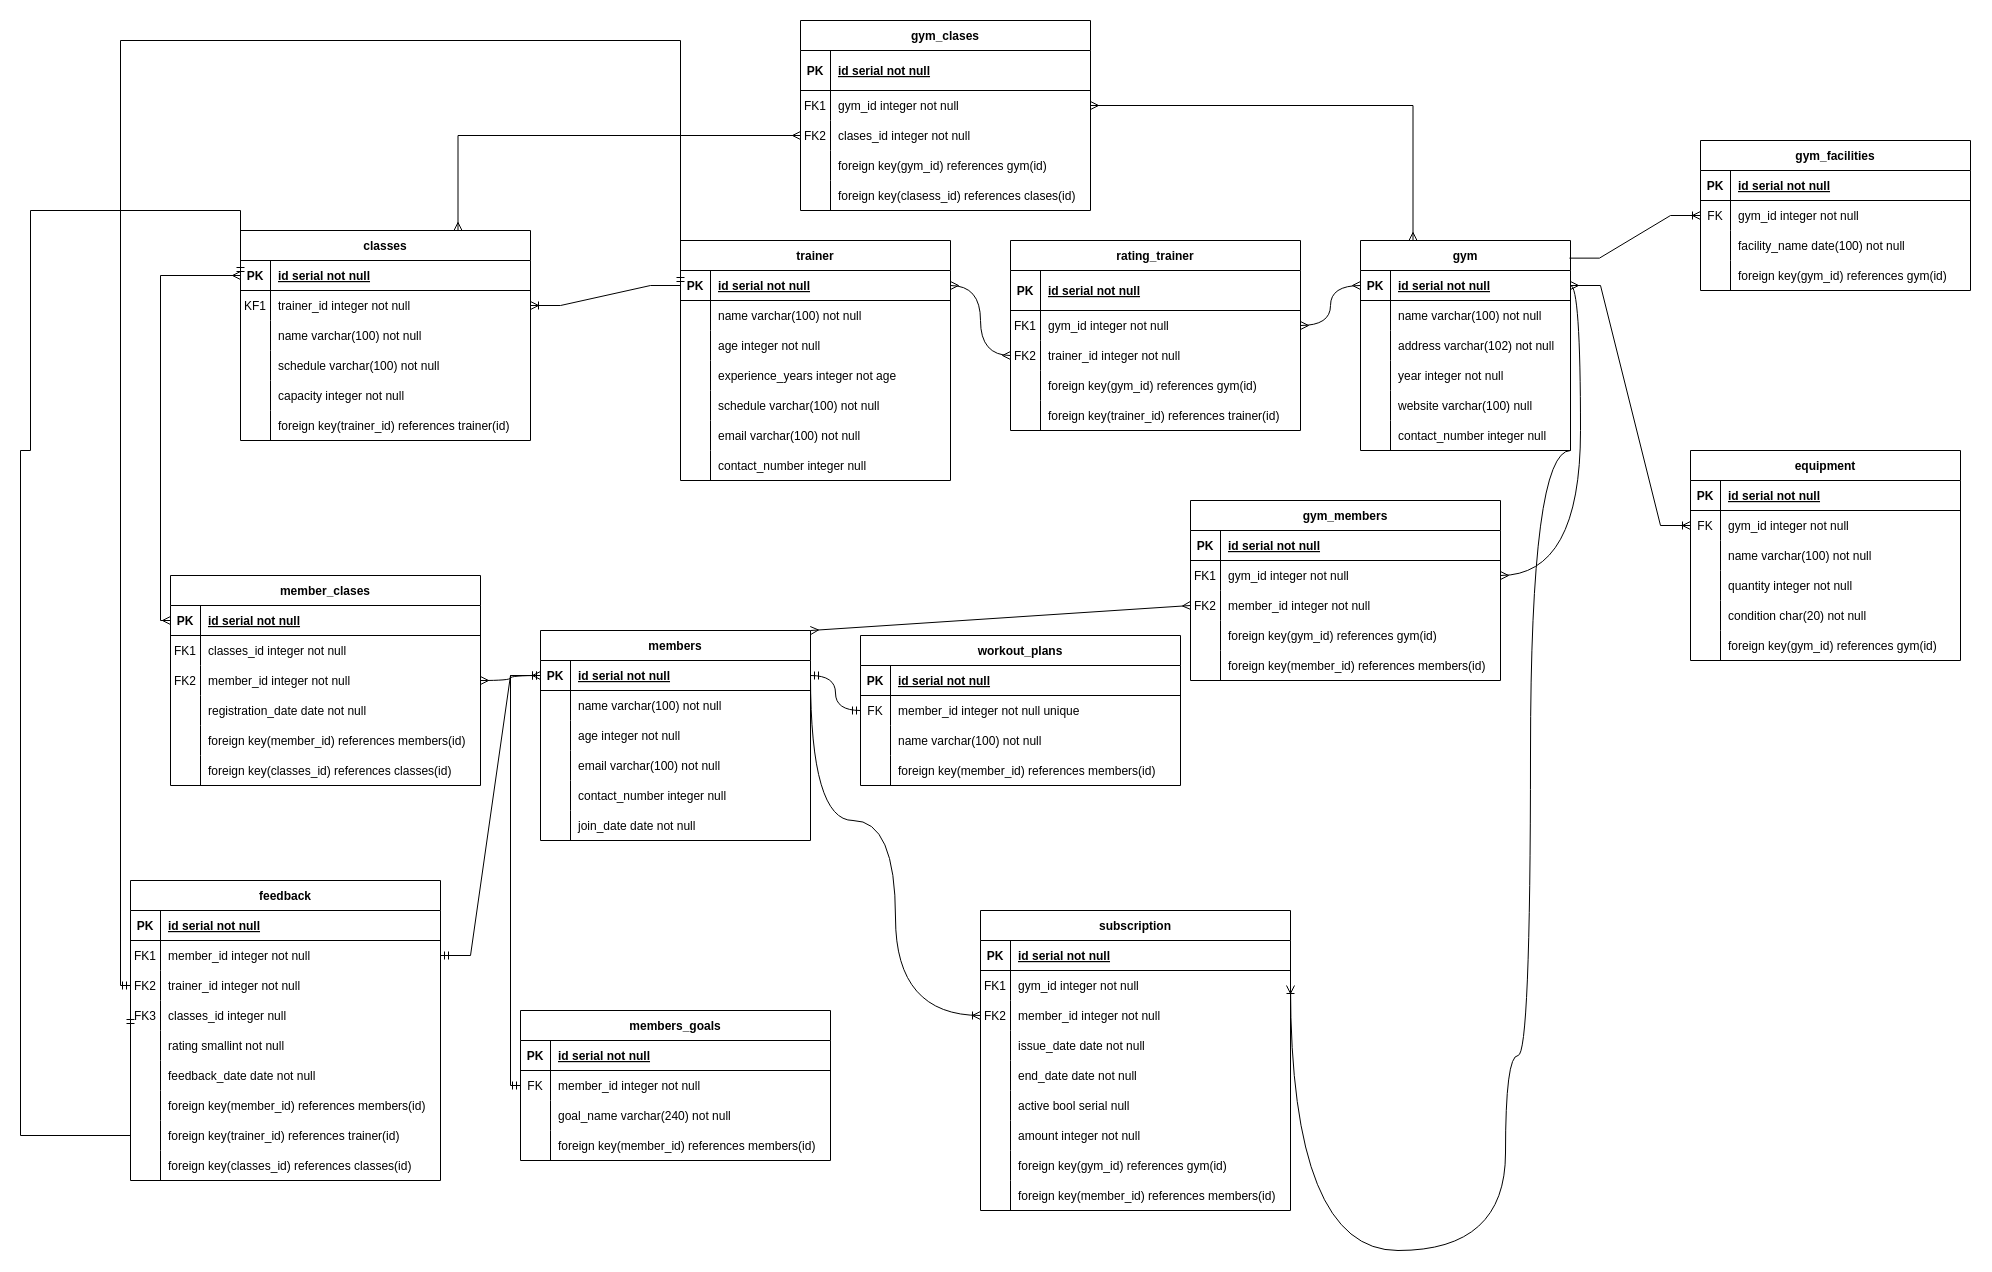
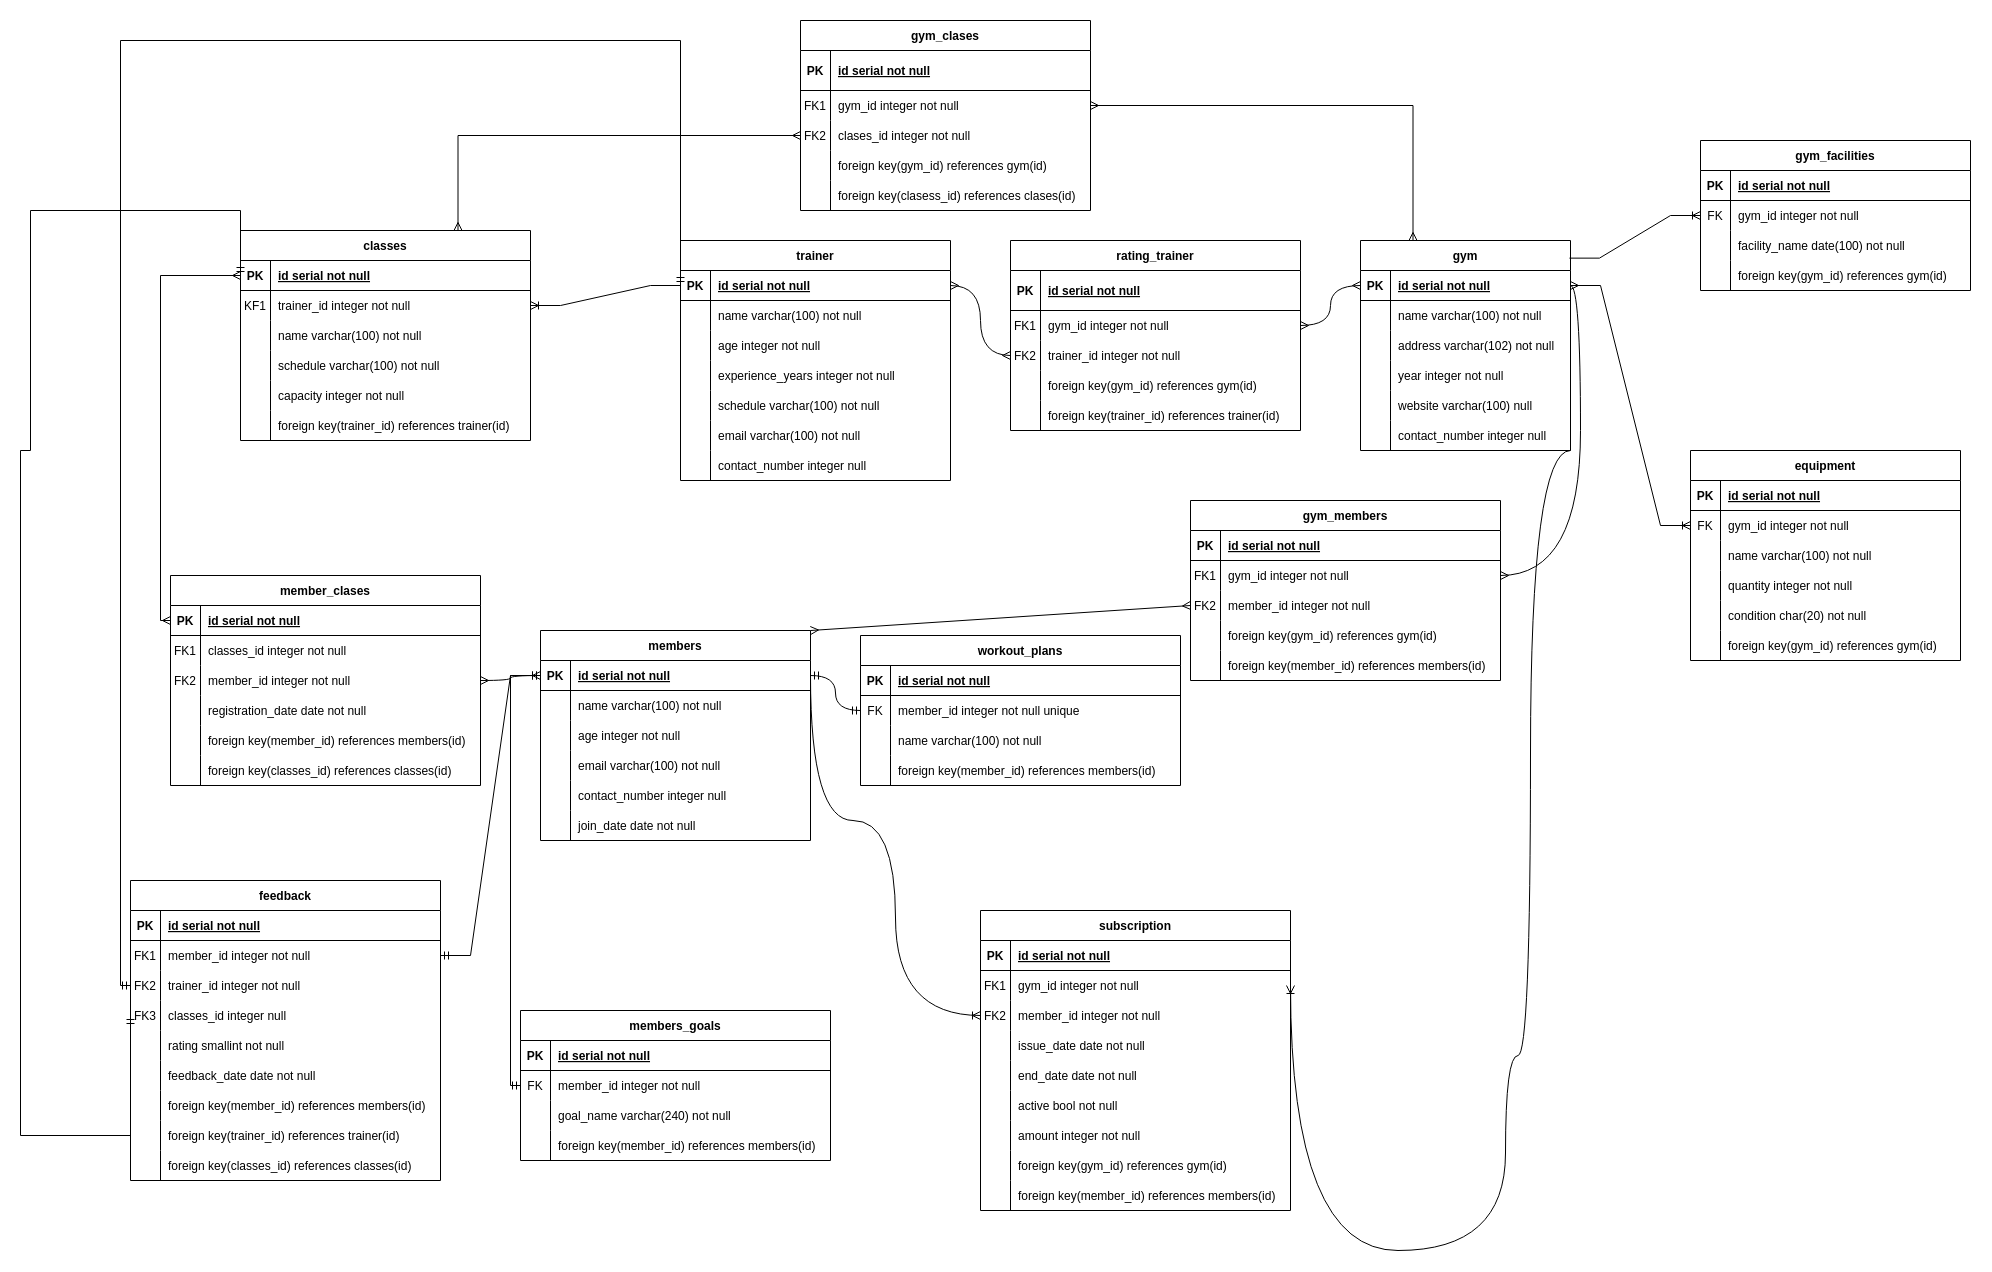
(818, 376) -> (818, 376)
(1081, 1106) -> (1074, 1106)
